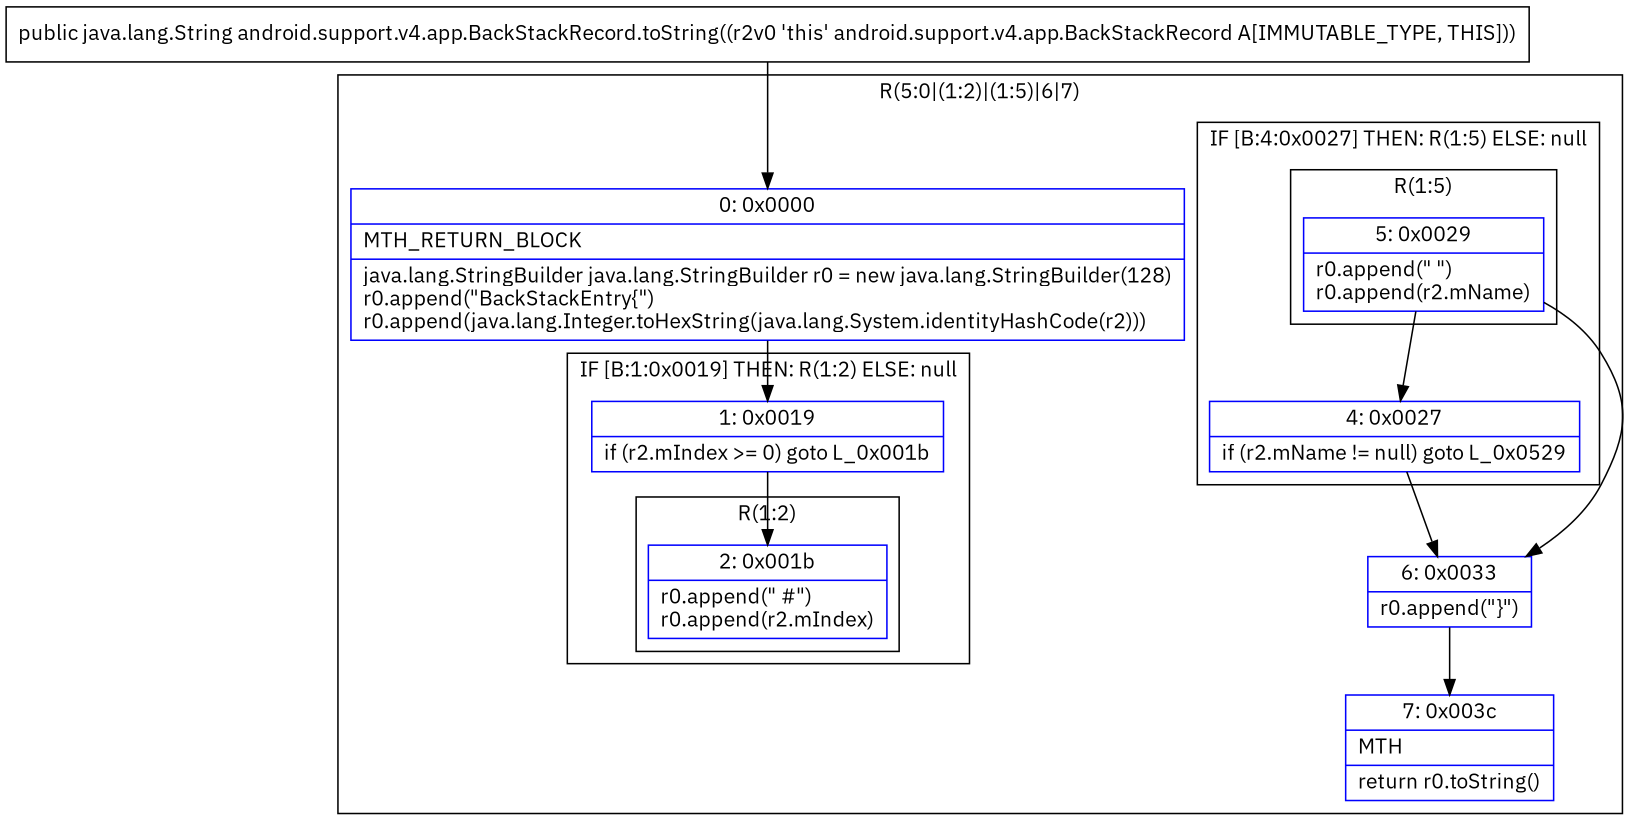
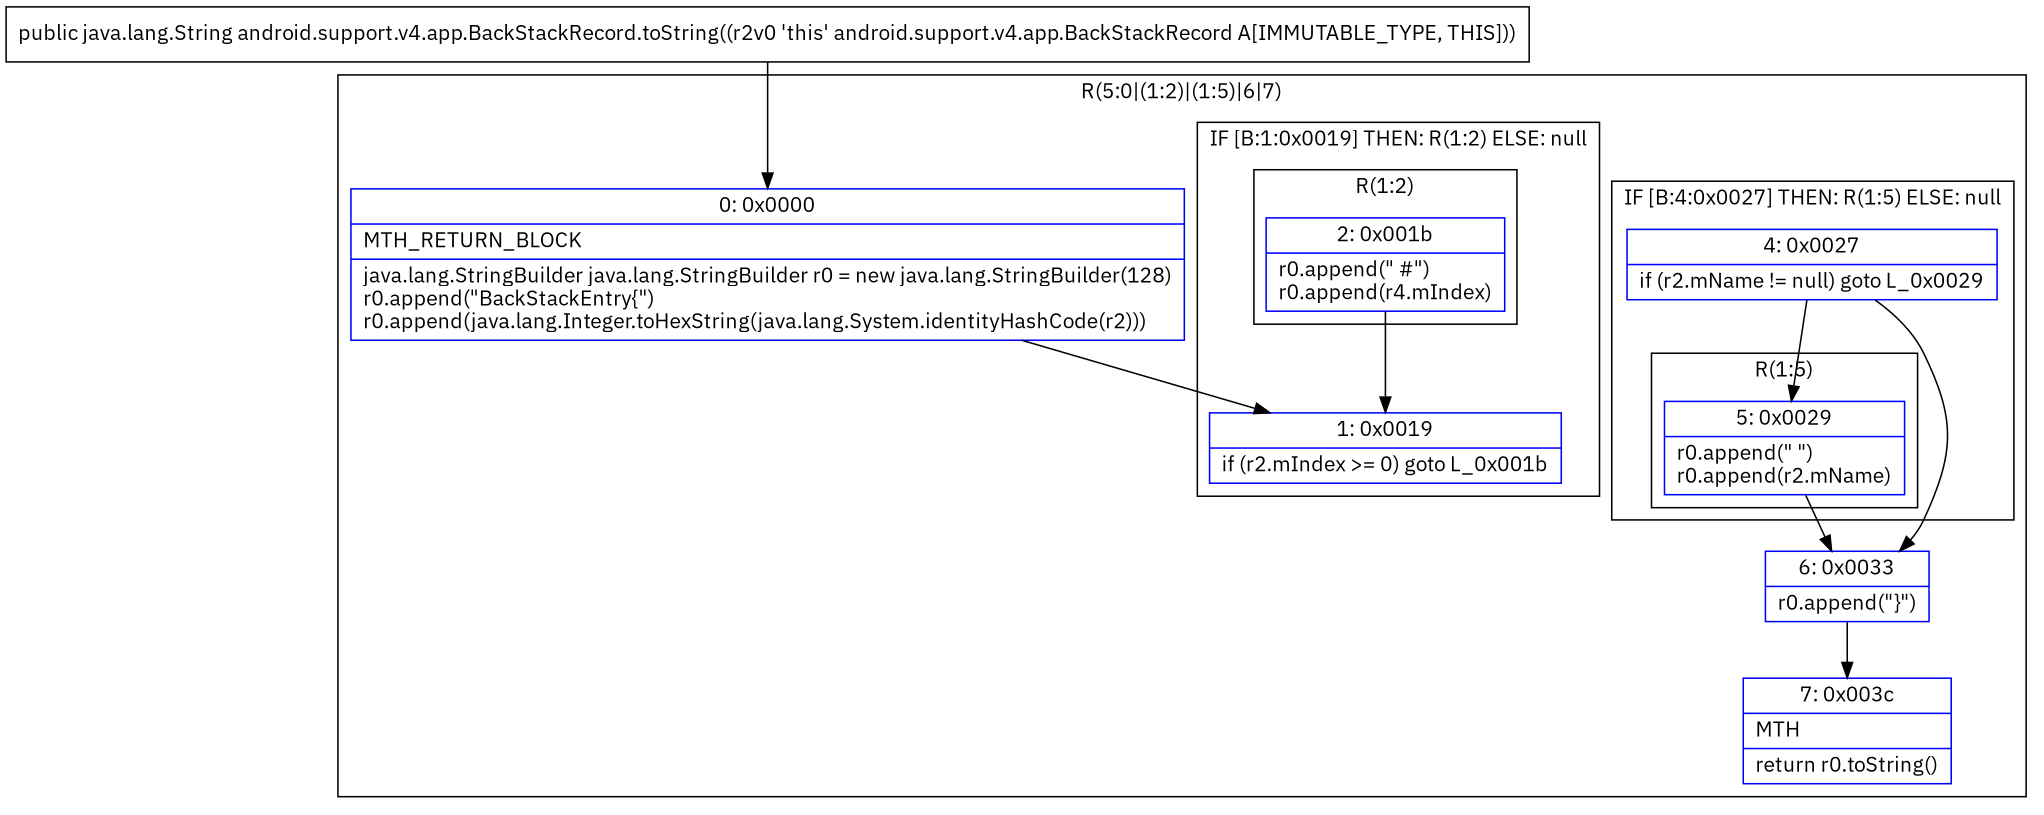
(1409, 348) -> (1800, 343)
(1395, 453) -> (1812, 281)
(768, 507) -> (1385, 354)
(768, 620) -> (1385, 293)
